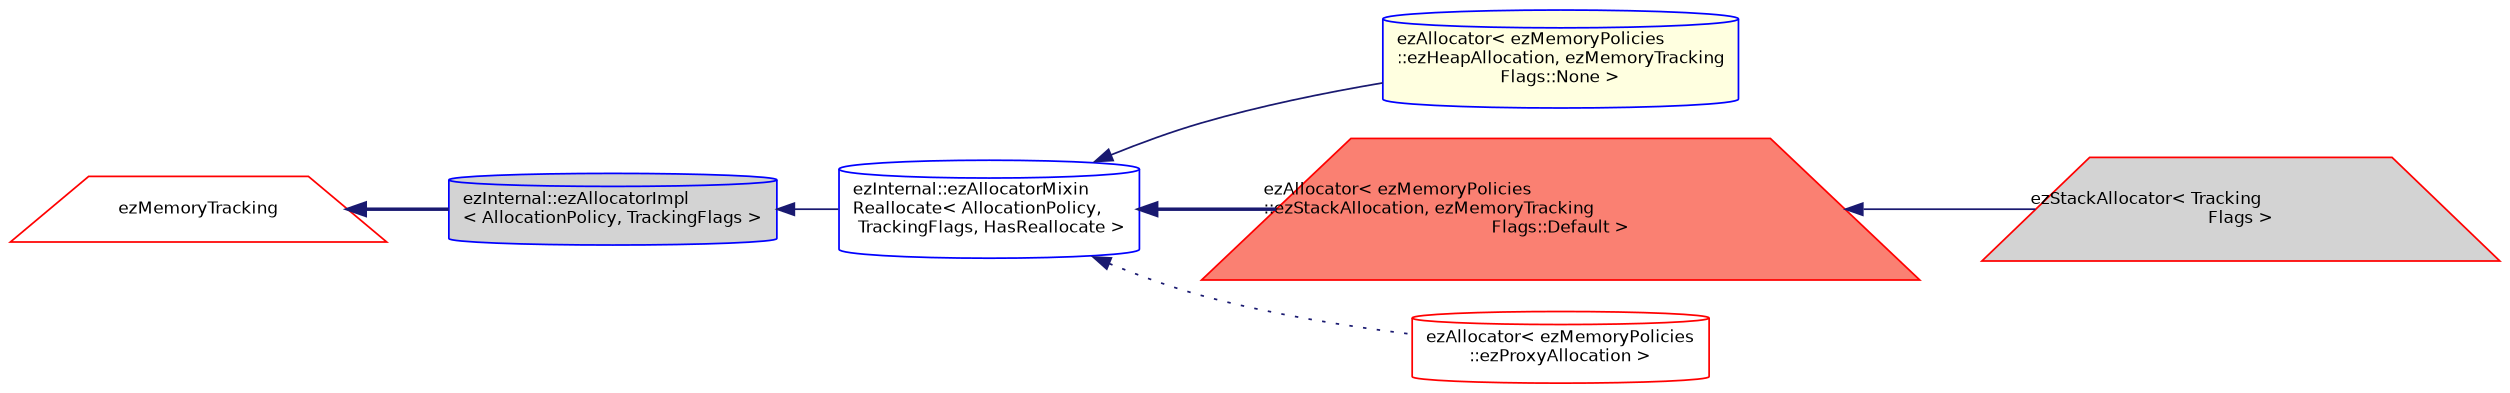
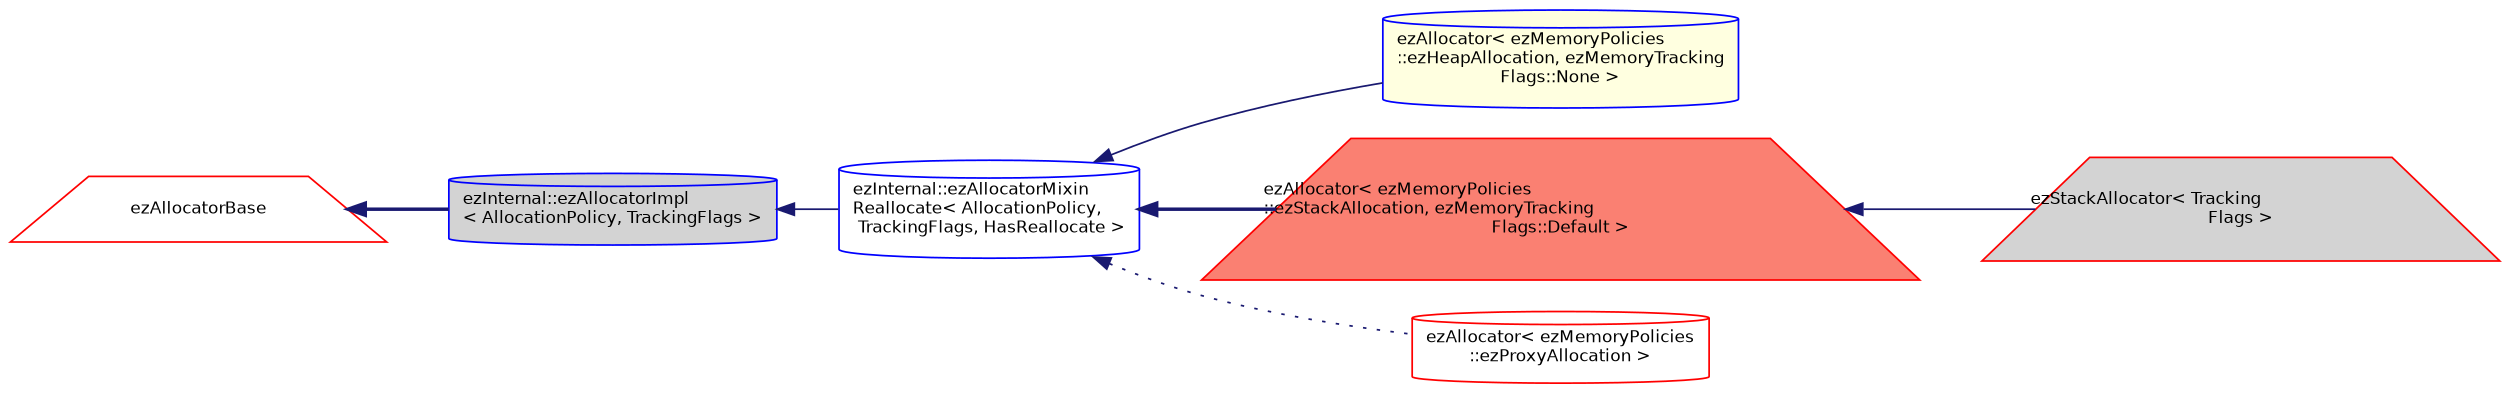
(199, 209) -> (199, 209)
